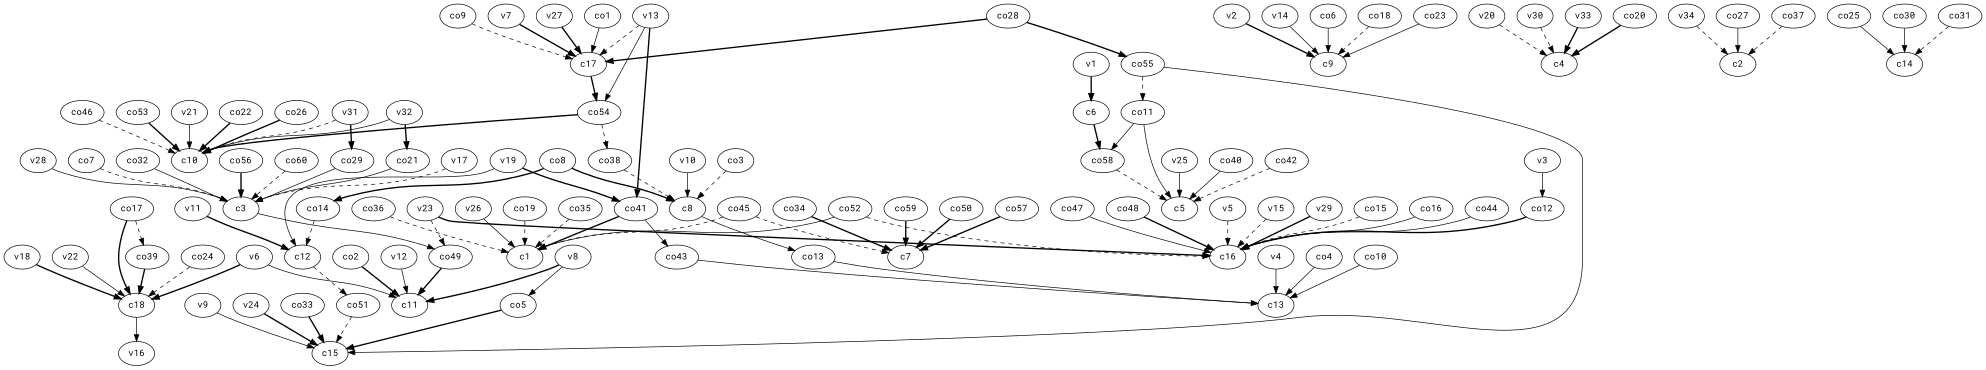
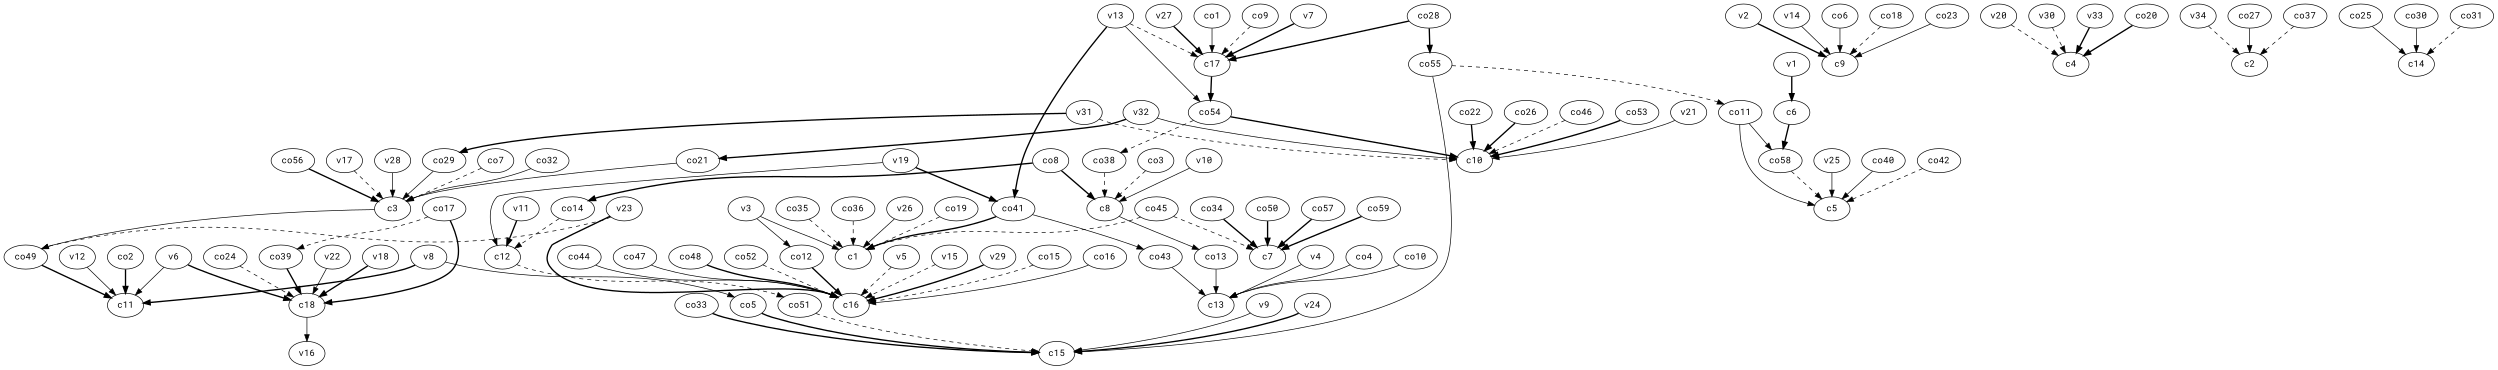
(297, 161) -> none
(755, 231) -> (796, 232)
